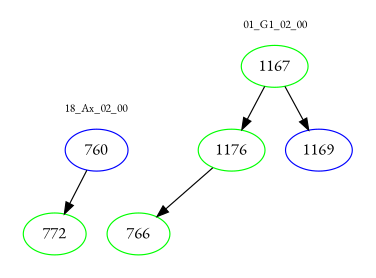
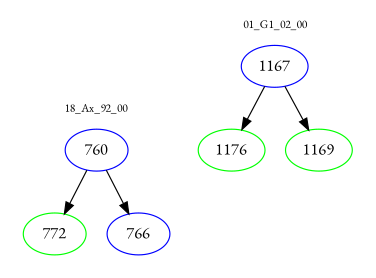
(275, 66) -> (275, 66)
(97, 109) -> (97, 109)
(319, 150) -> (319, 150)
(189, 188) -> (115, 187)
(139, 234) -> (139, 234)
